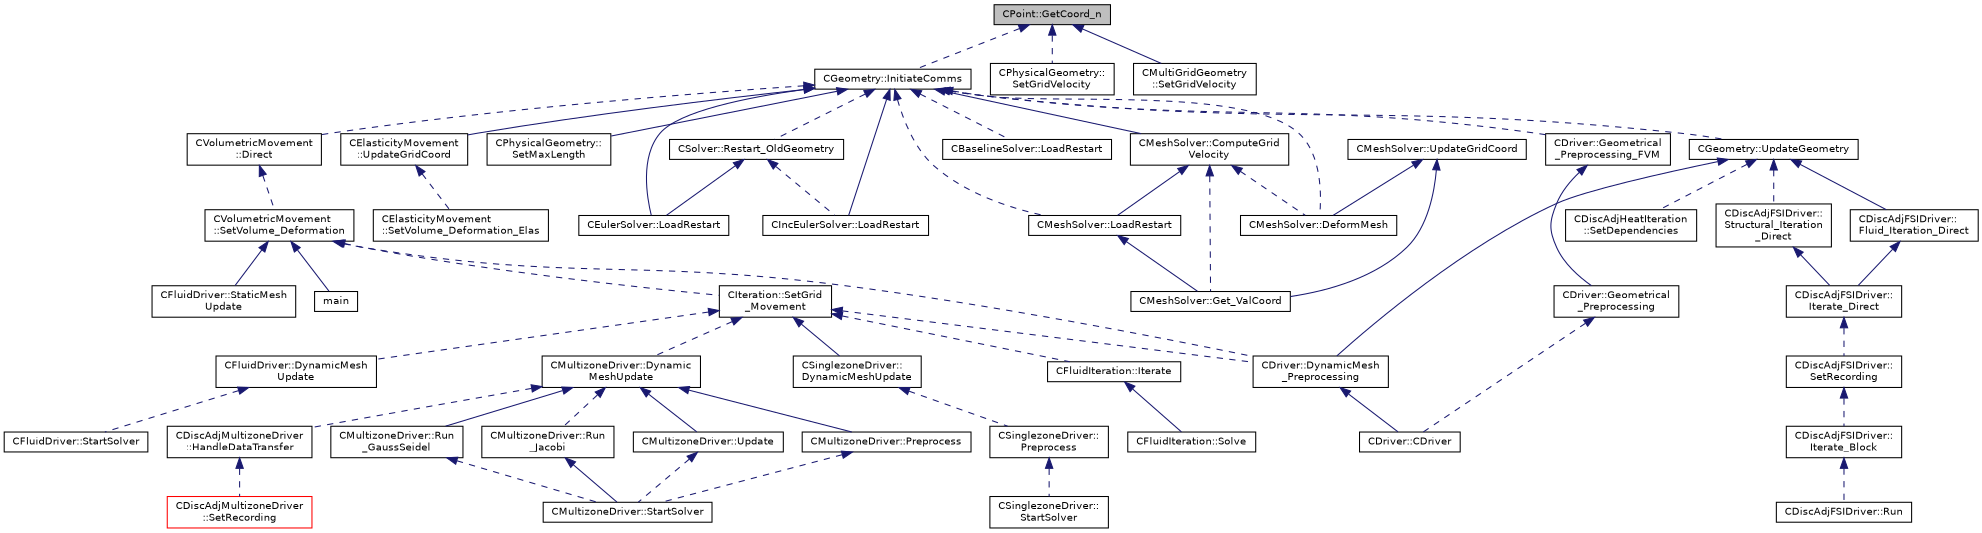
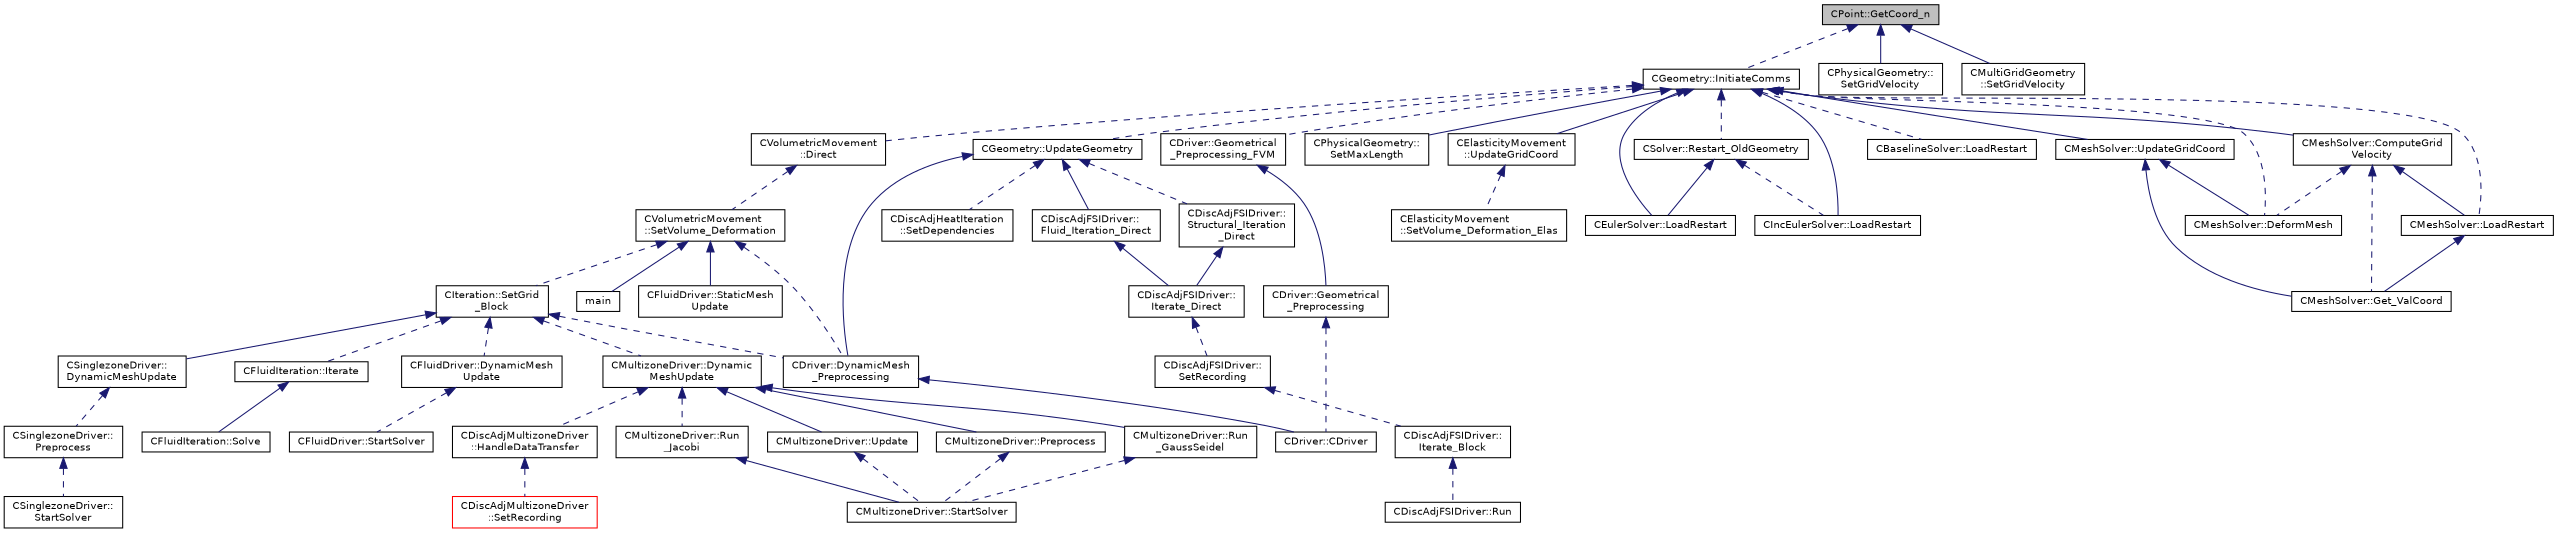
(1052, 49) -> (1881, 49)
none -> (1935, 116)
(775, 301) -> (492, 301)
